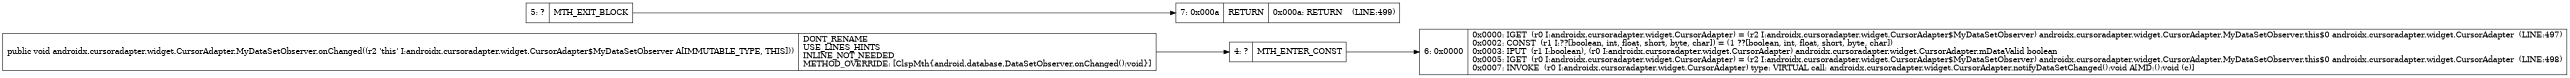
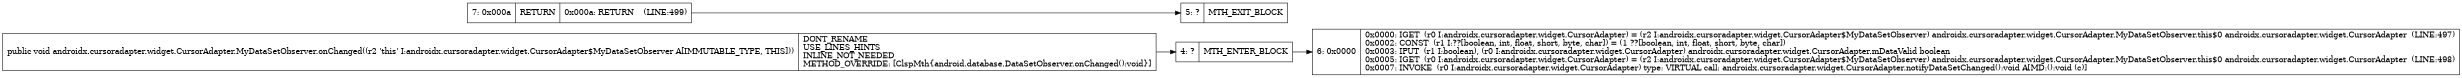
(901, 13) -> (933, 13)
(1299, 52) -> (1246, 52)
